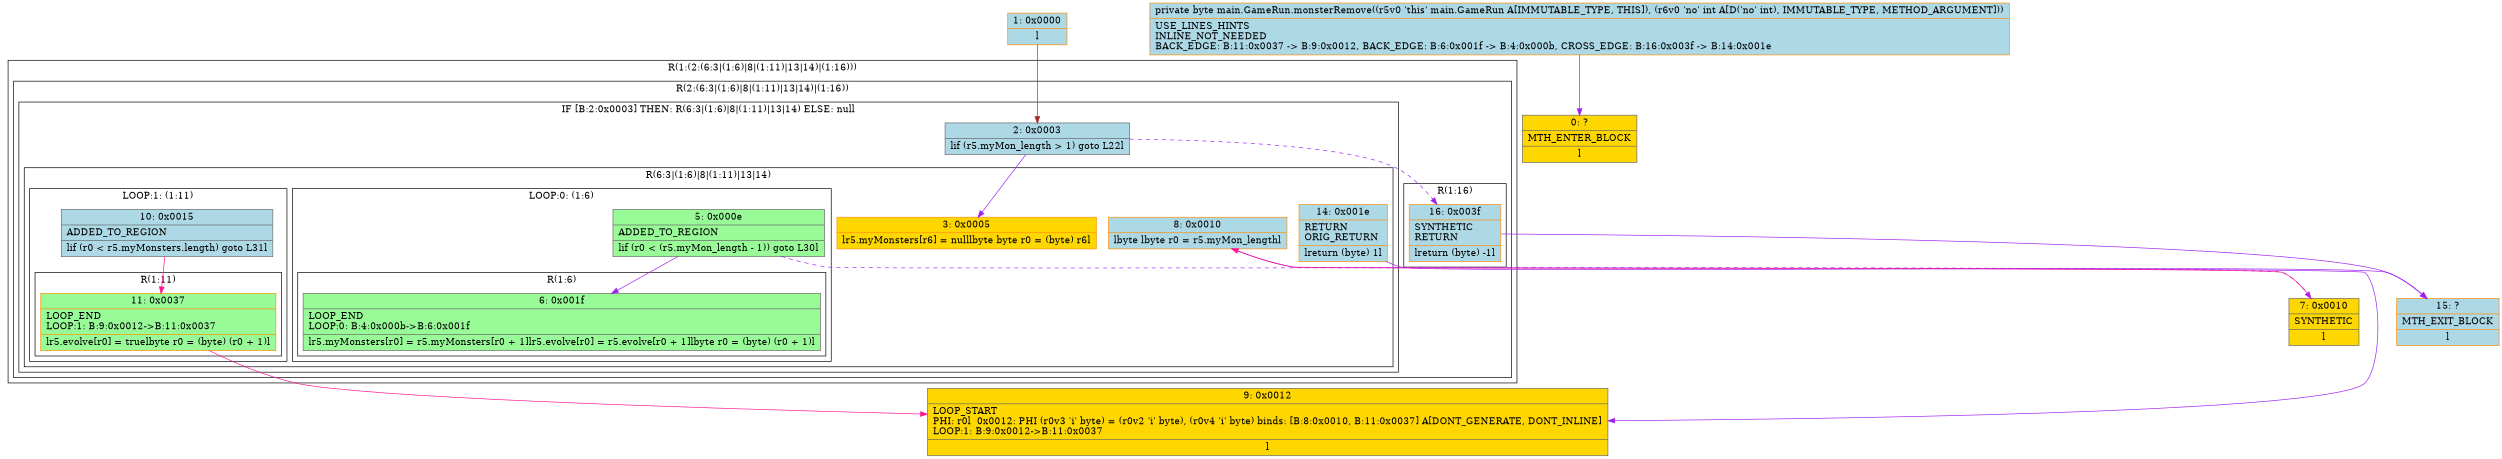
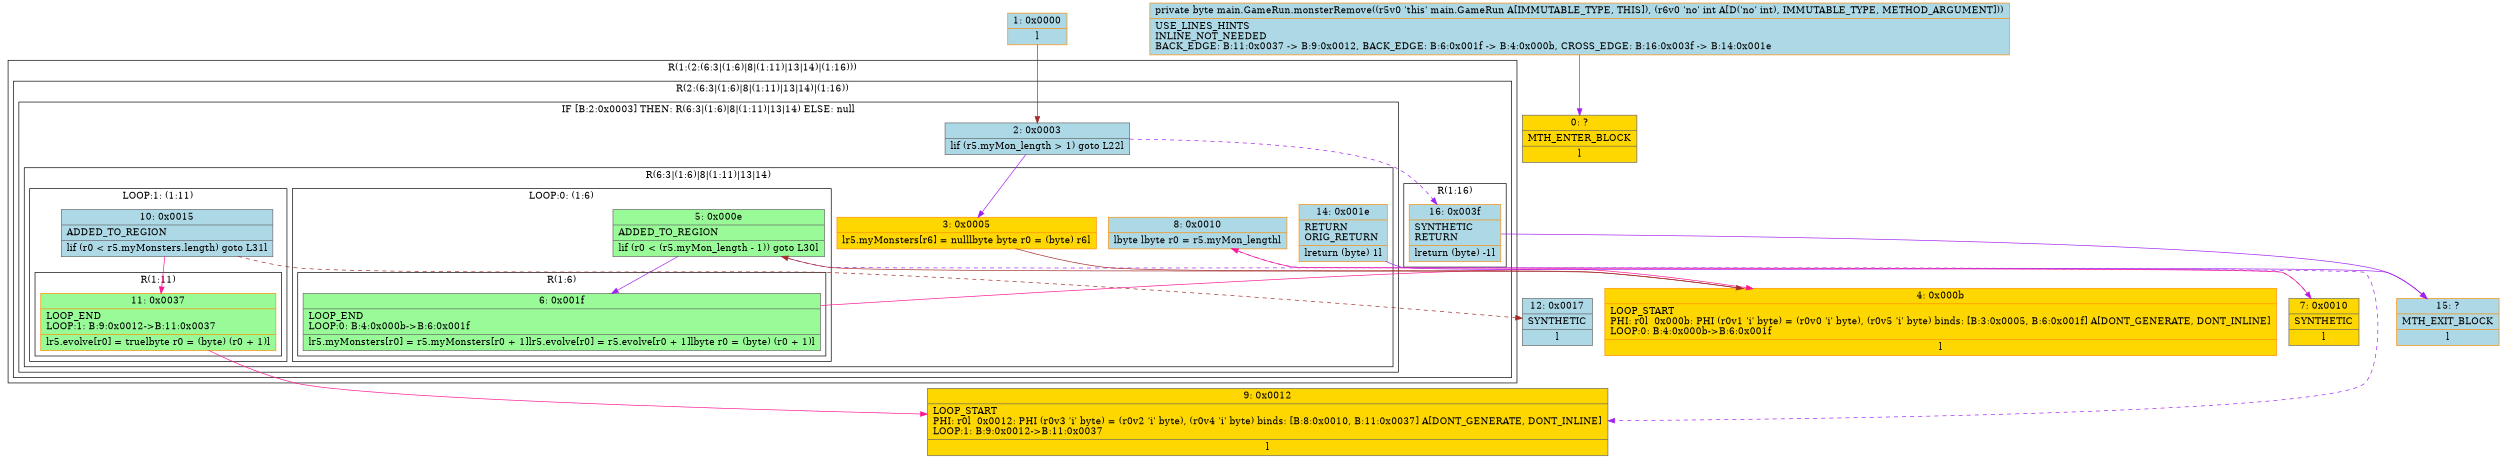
(2372, 287) -> (2372, 287)
none -> (1557, 322)
none -> (1941, 322)
